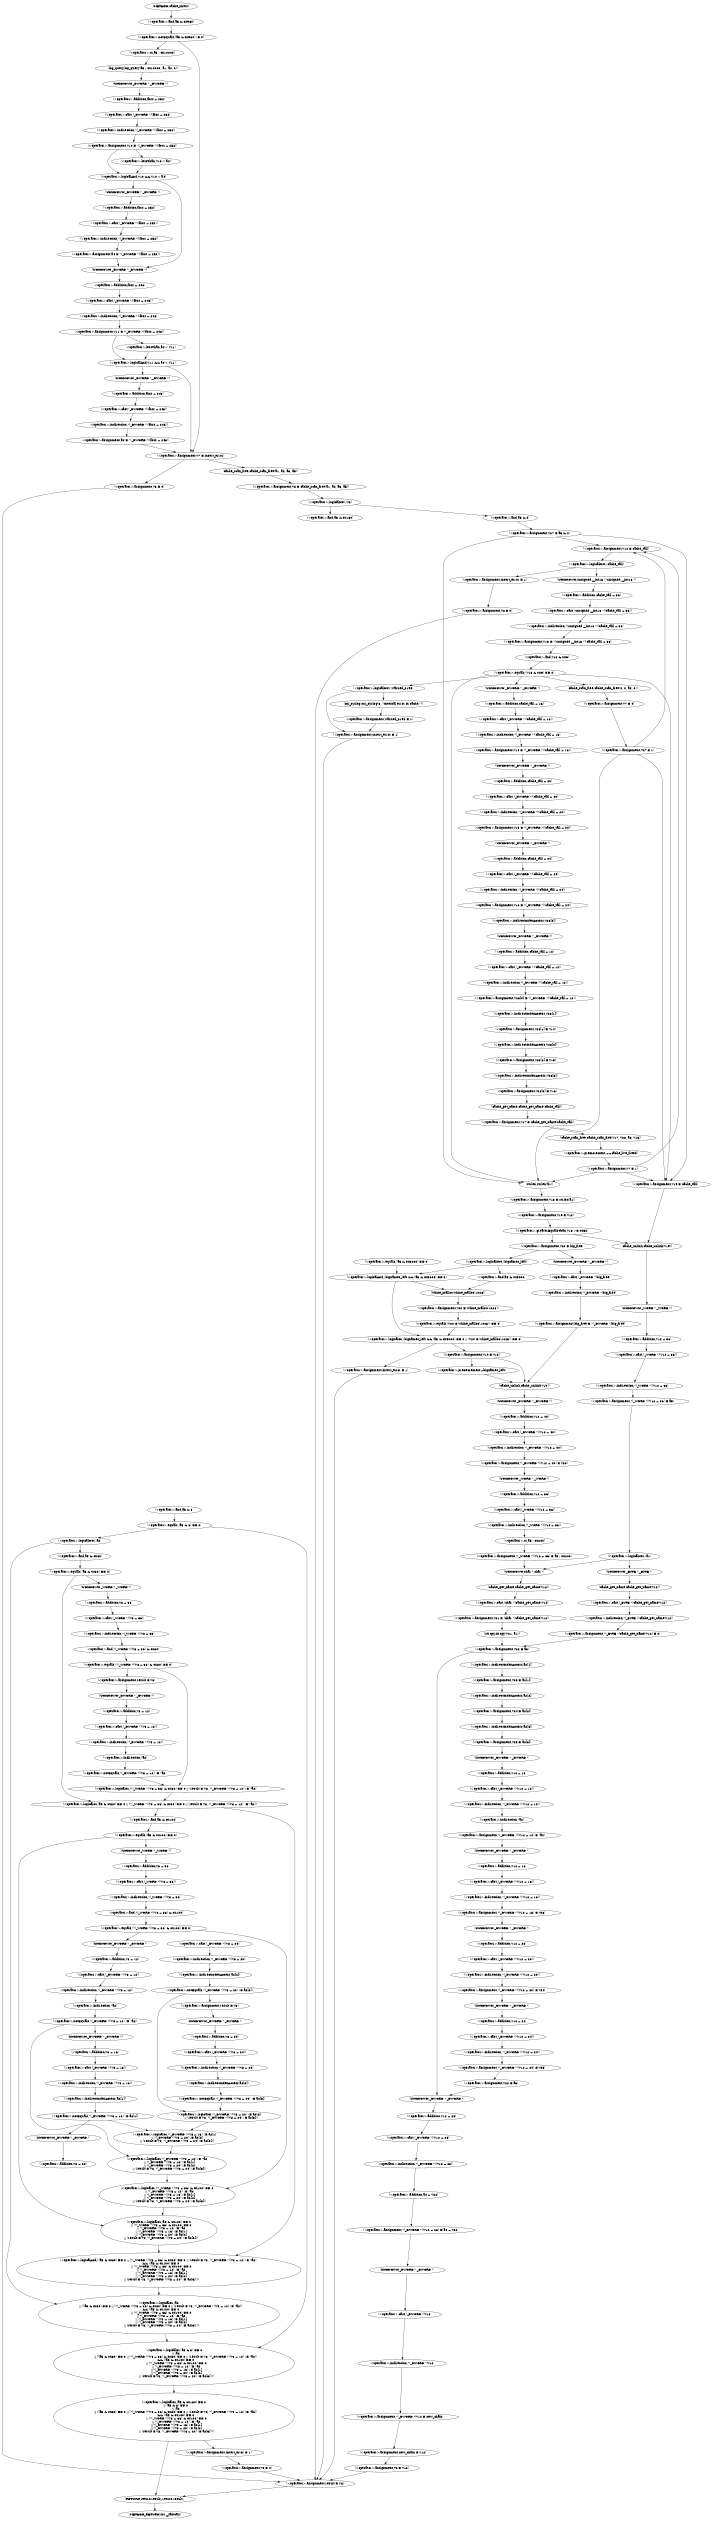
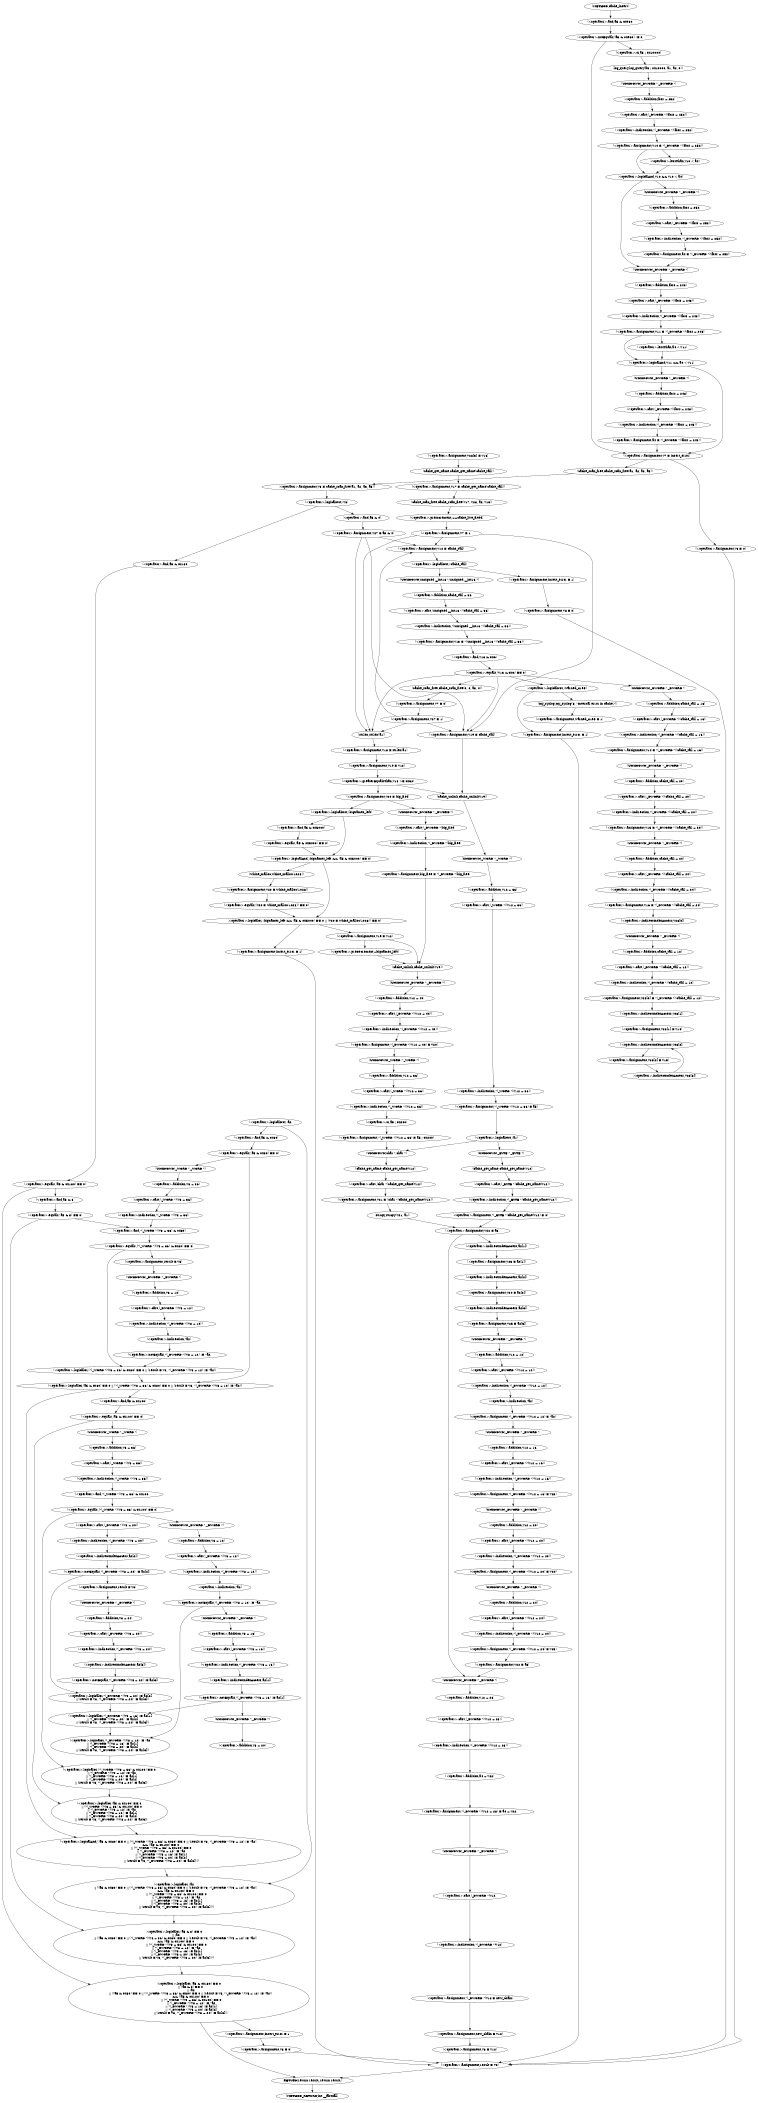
(526, 1083) -> (684, 1060)
none -> (55, 1184)
(481, 1285) -> (299, 835)
(128, 1533) -> (101, 1223)
